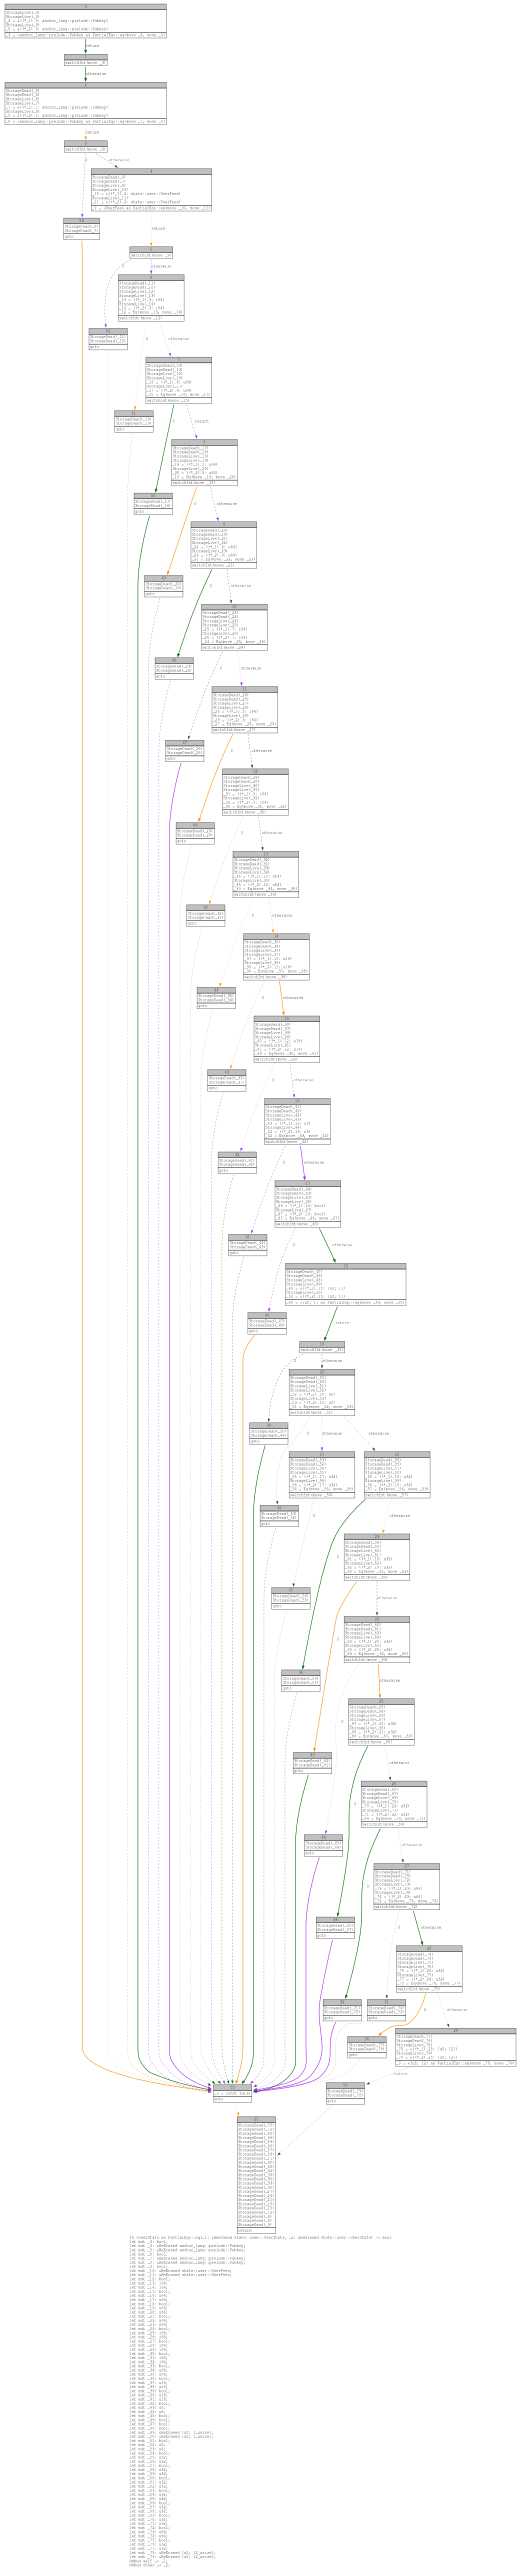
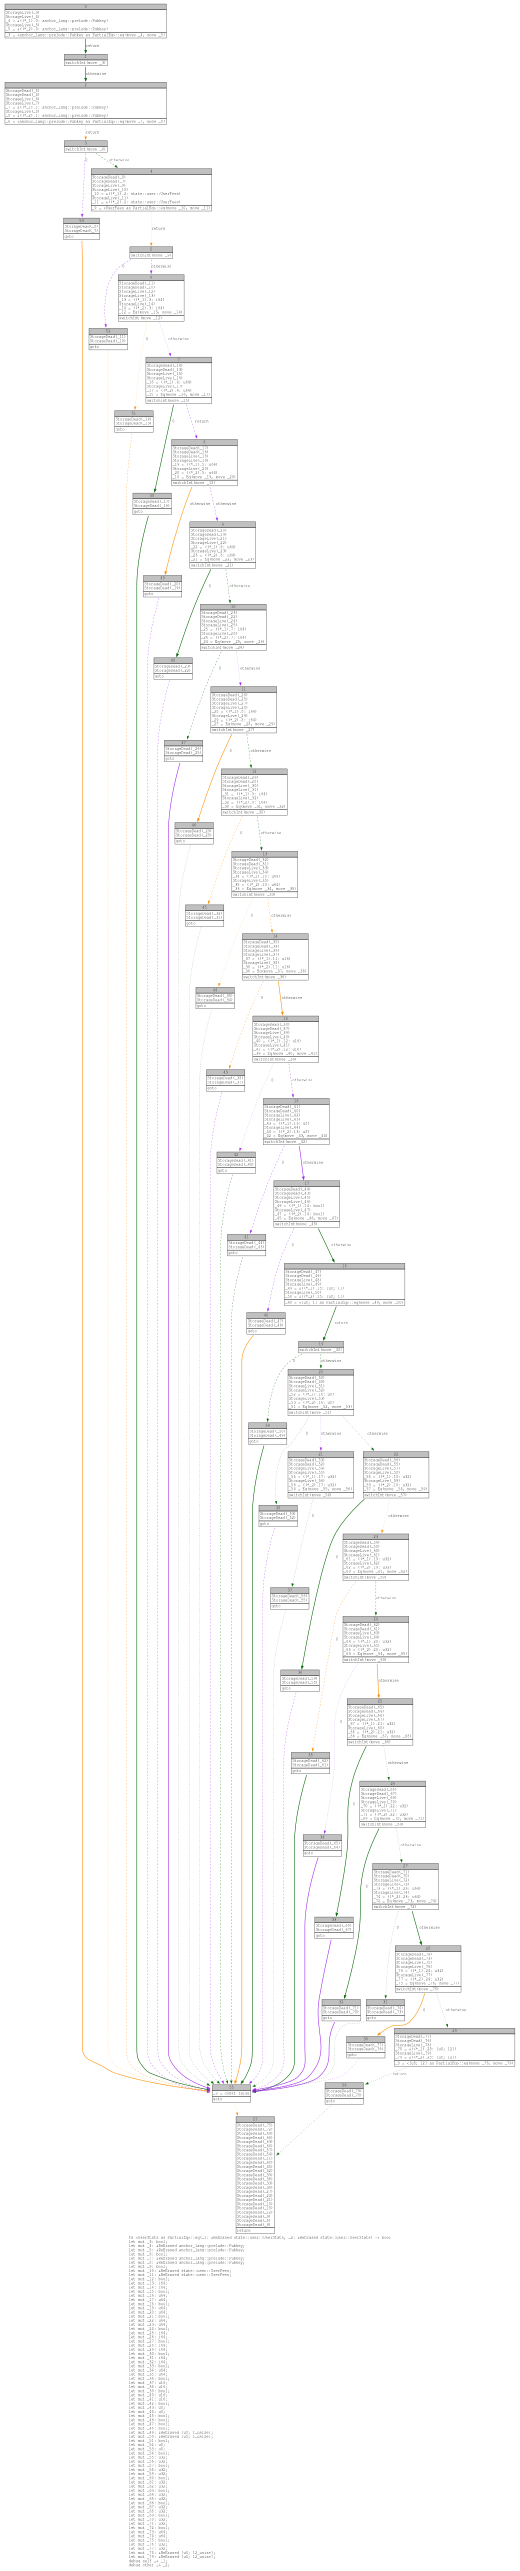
(196, 504) -> (200, 504)
(329, 1662) -> (327, 1662)
